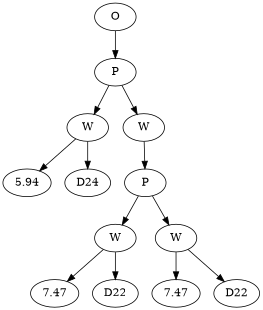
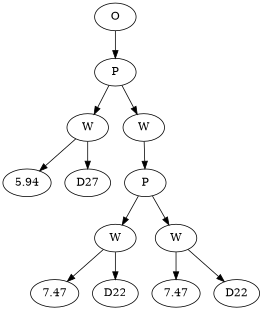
(88, 183) -> (88, 183)
